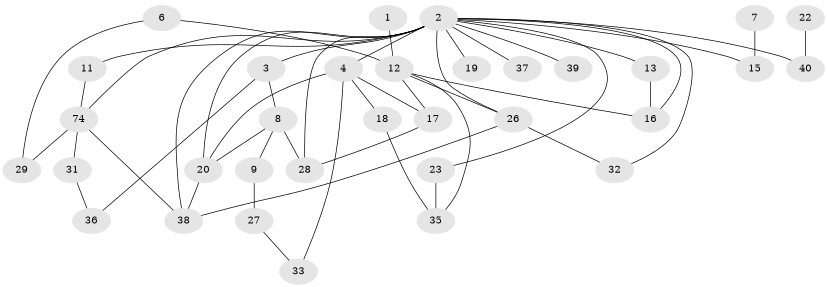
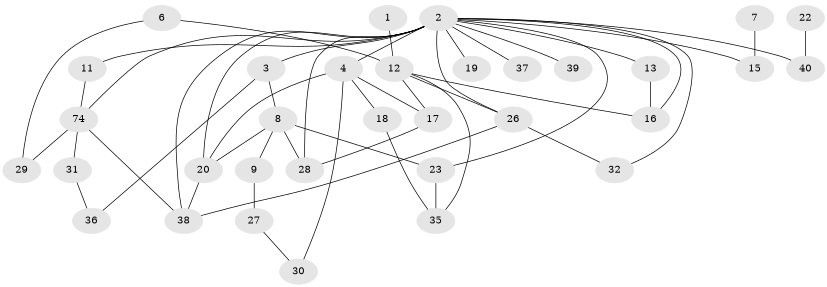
none -> (357, 145)
(299, 272) -> (299, 272)
